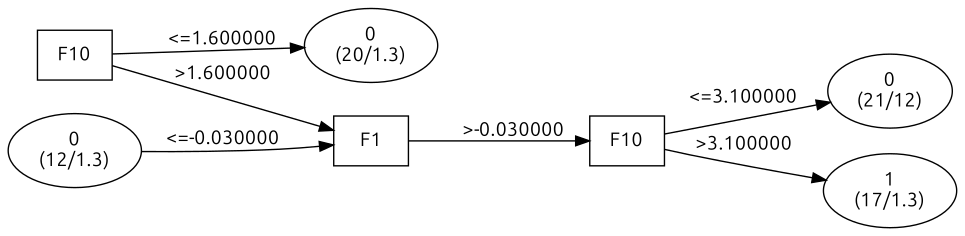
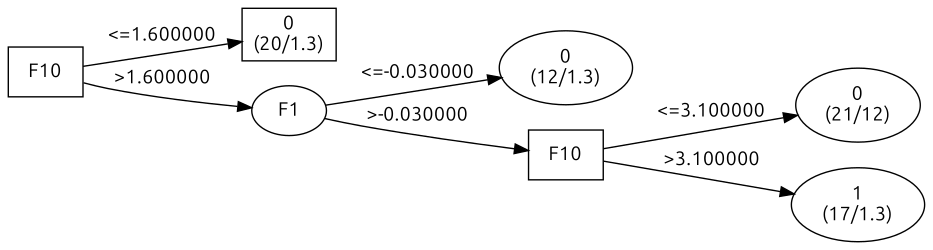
(371, 45) -> (289, 35)
(371, 141) -> (289, 111)
(231, 151) -> (407, 92)
